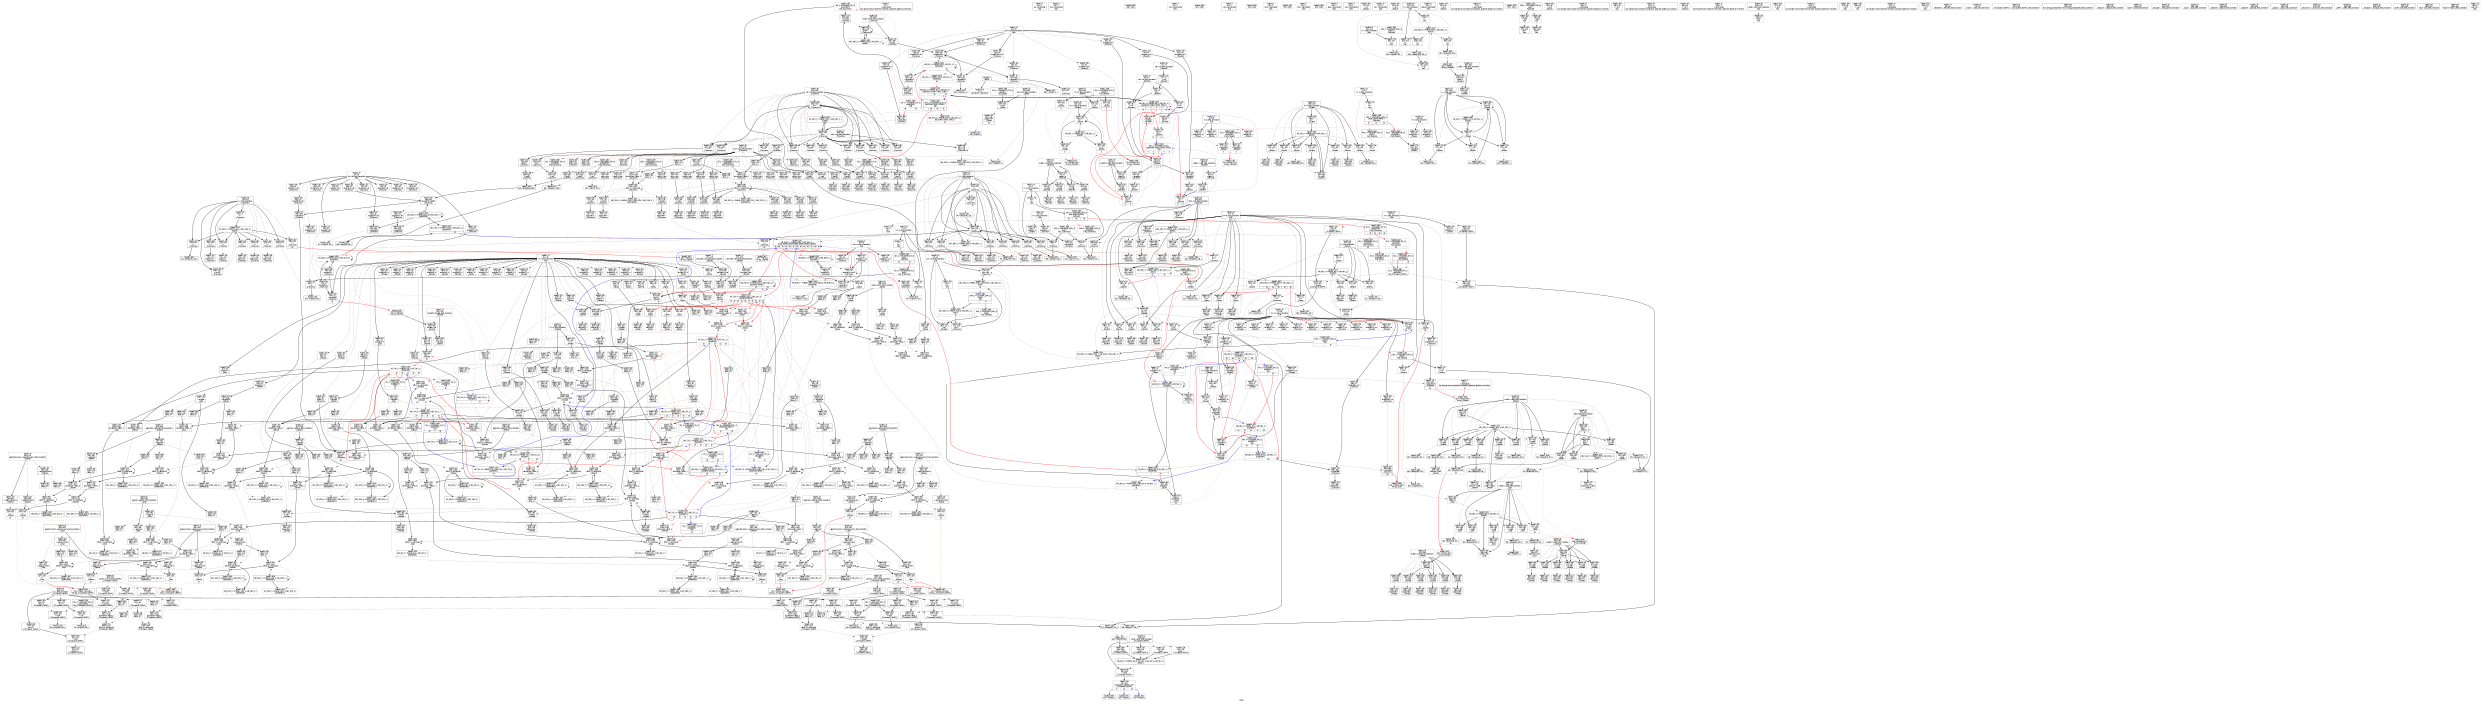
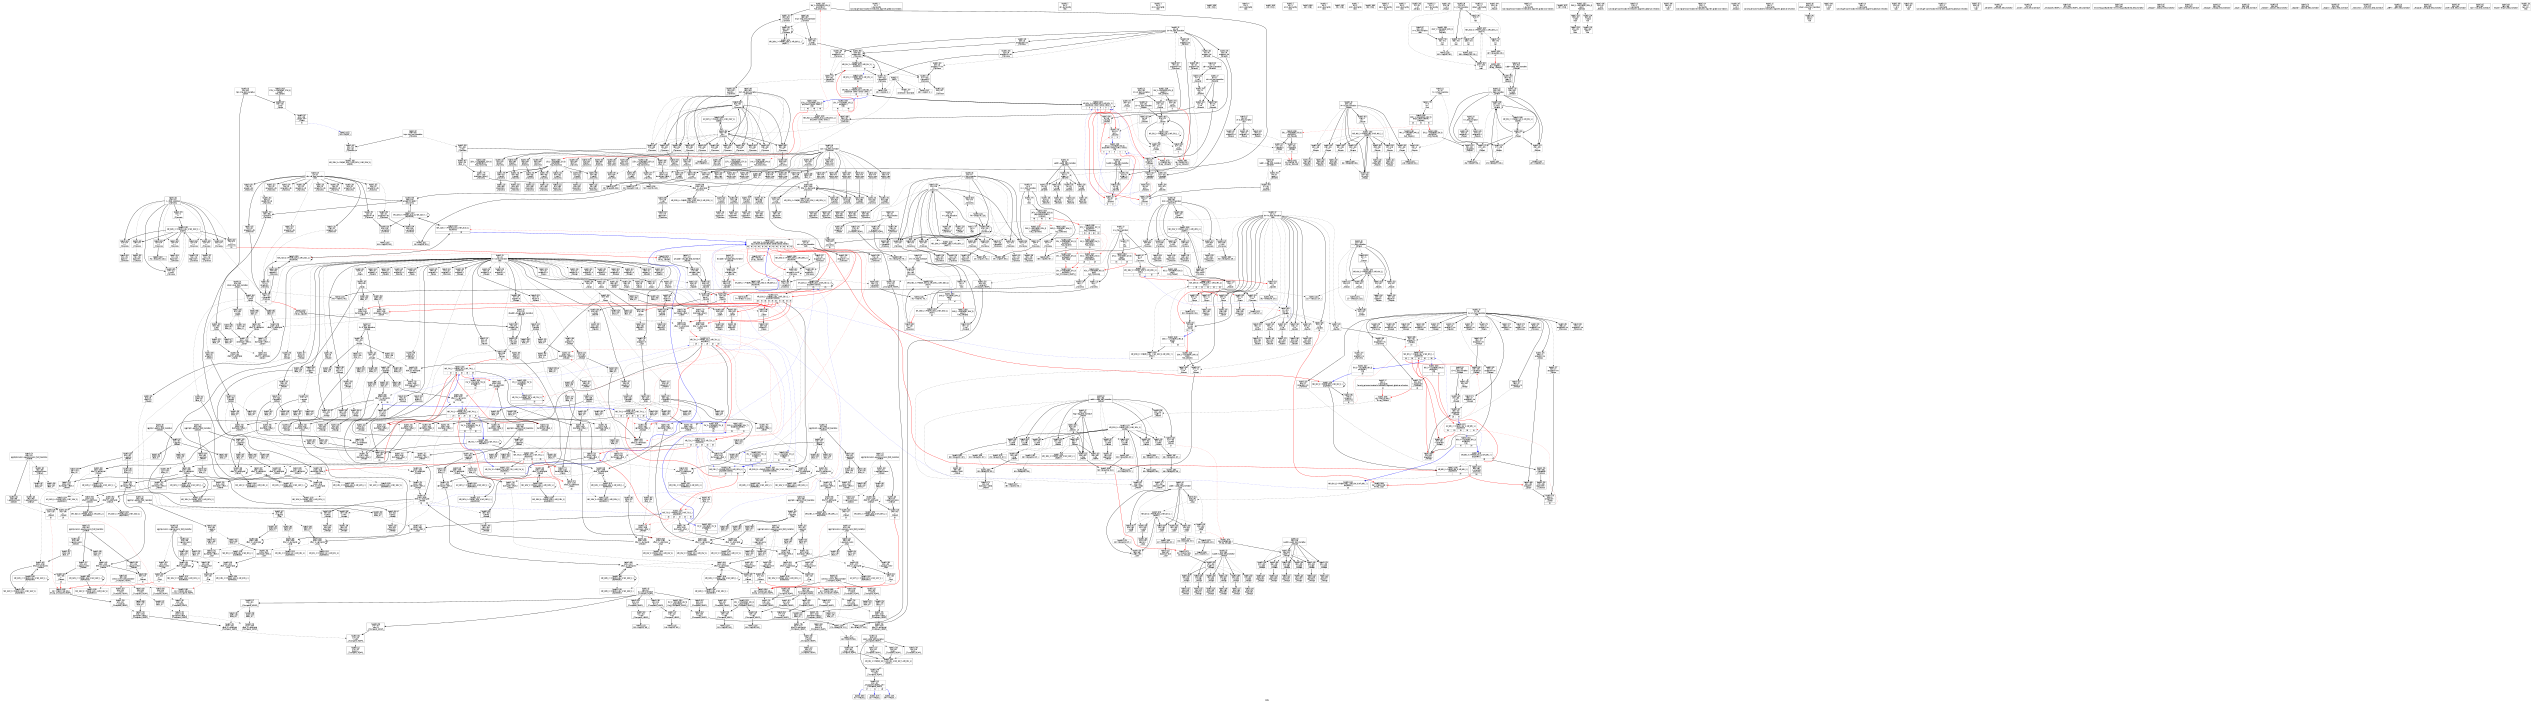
(1342, 426) -> none
